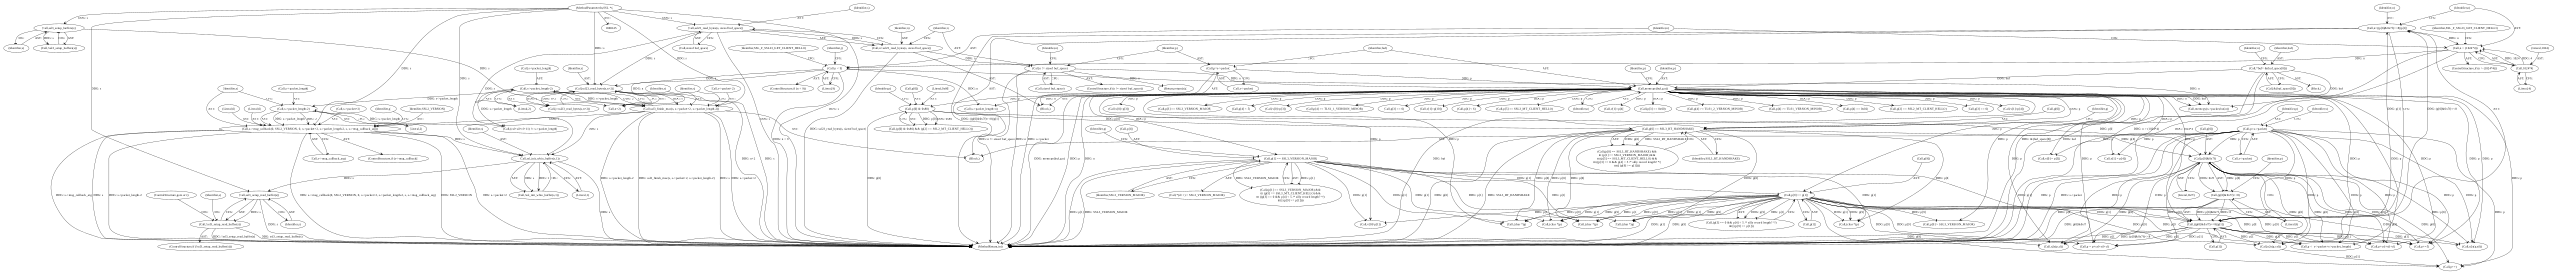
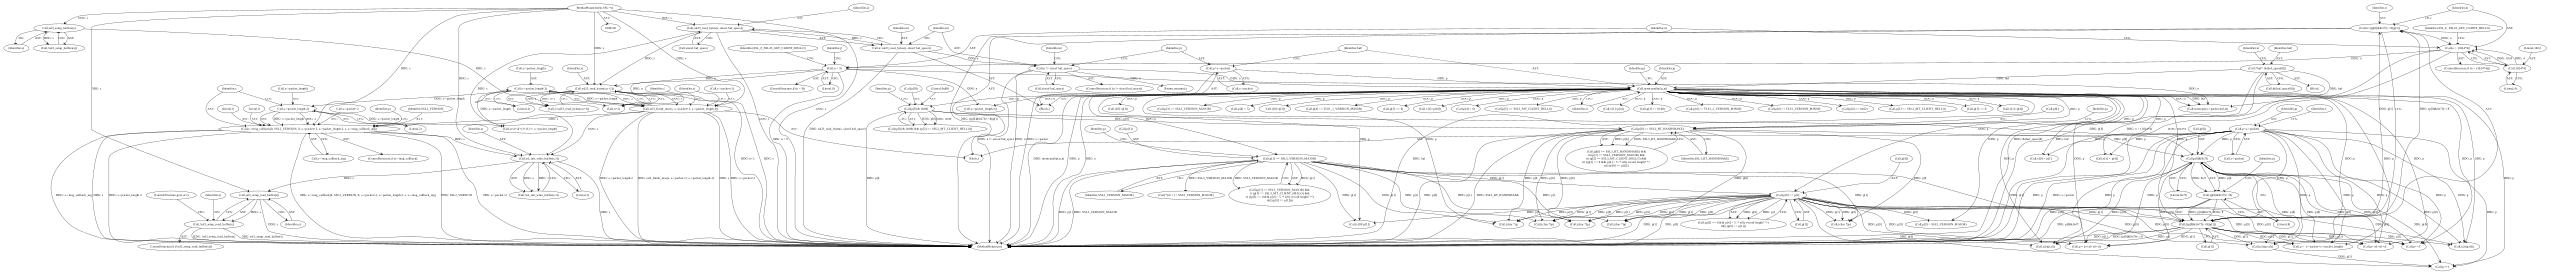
(647, 93) -> (647, 93)
(1229, 178) -> (1211, 178)
